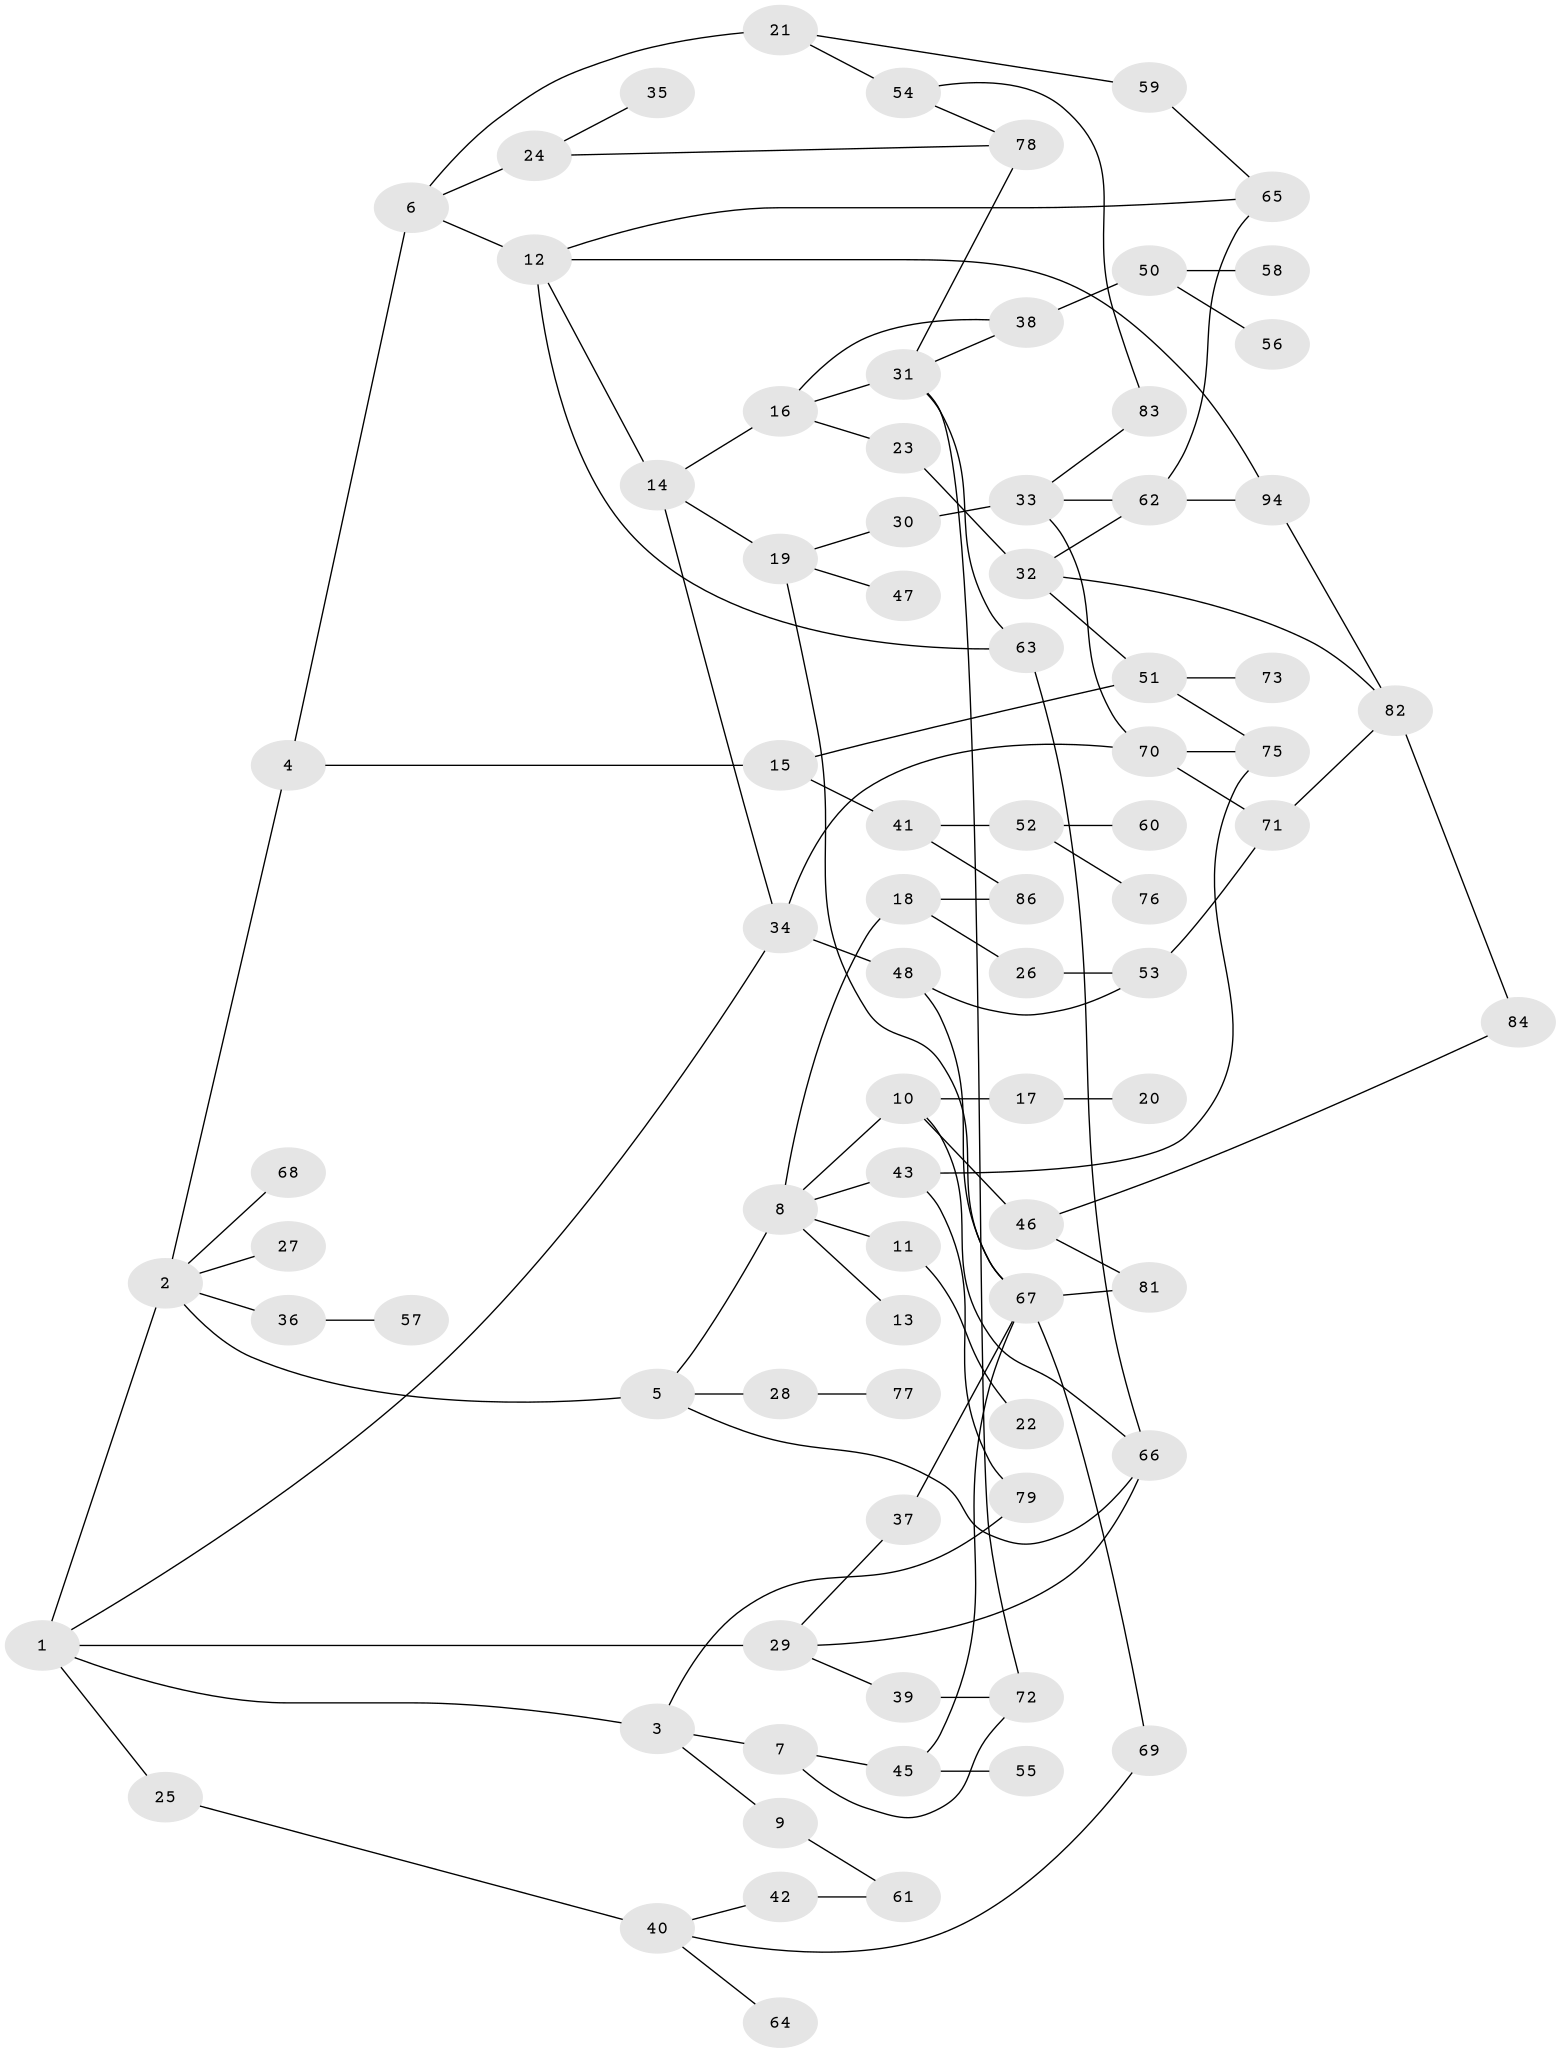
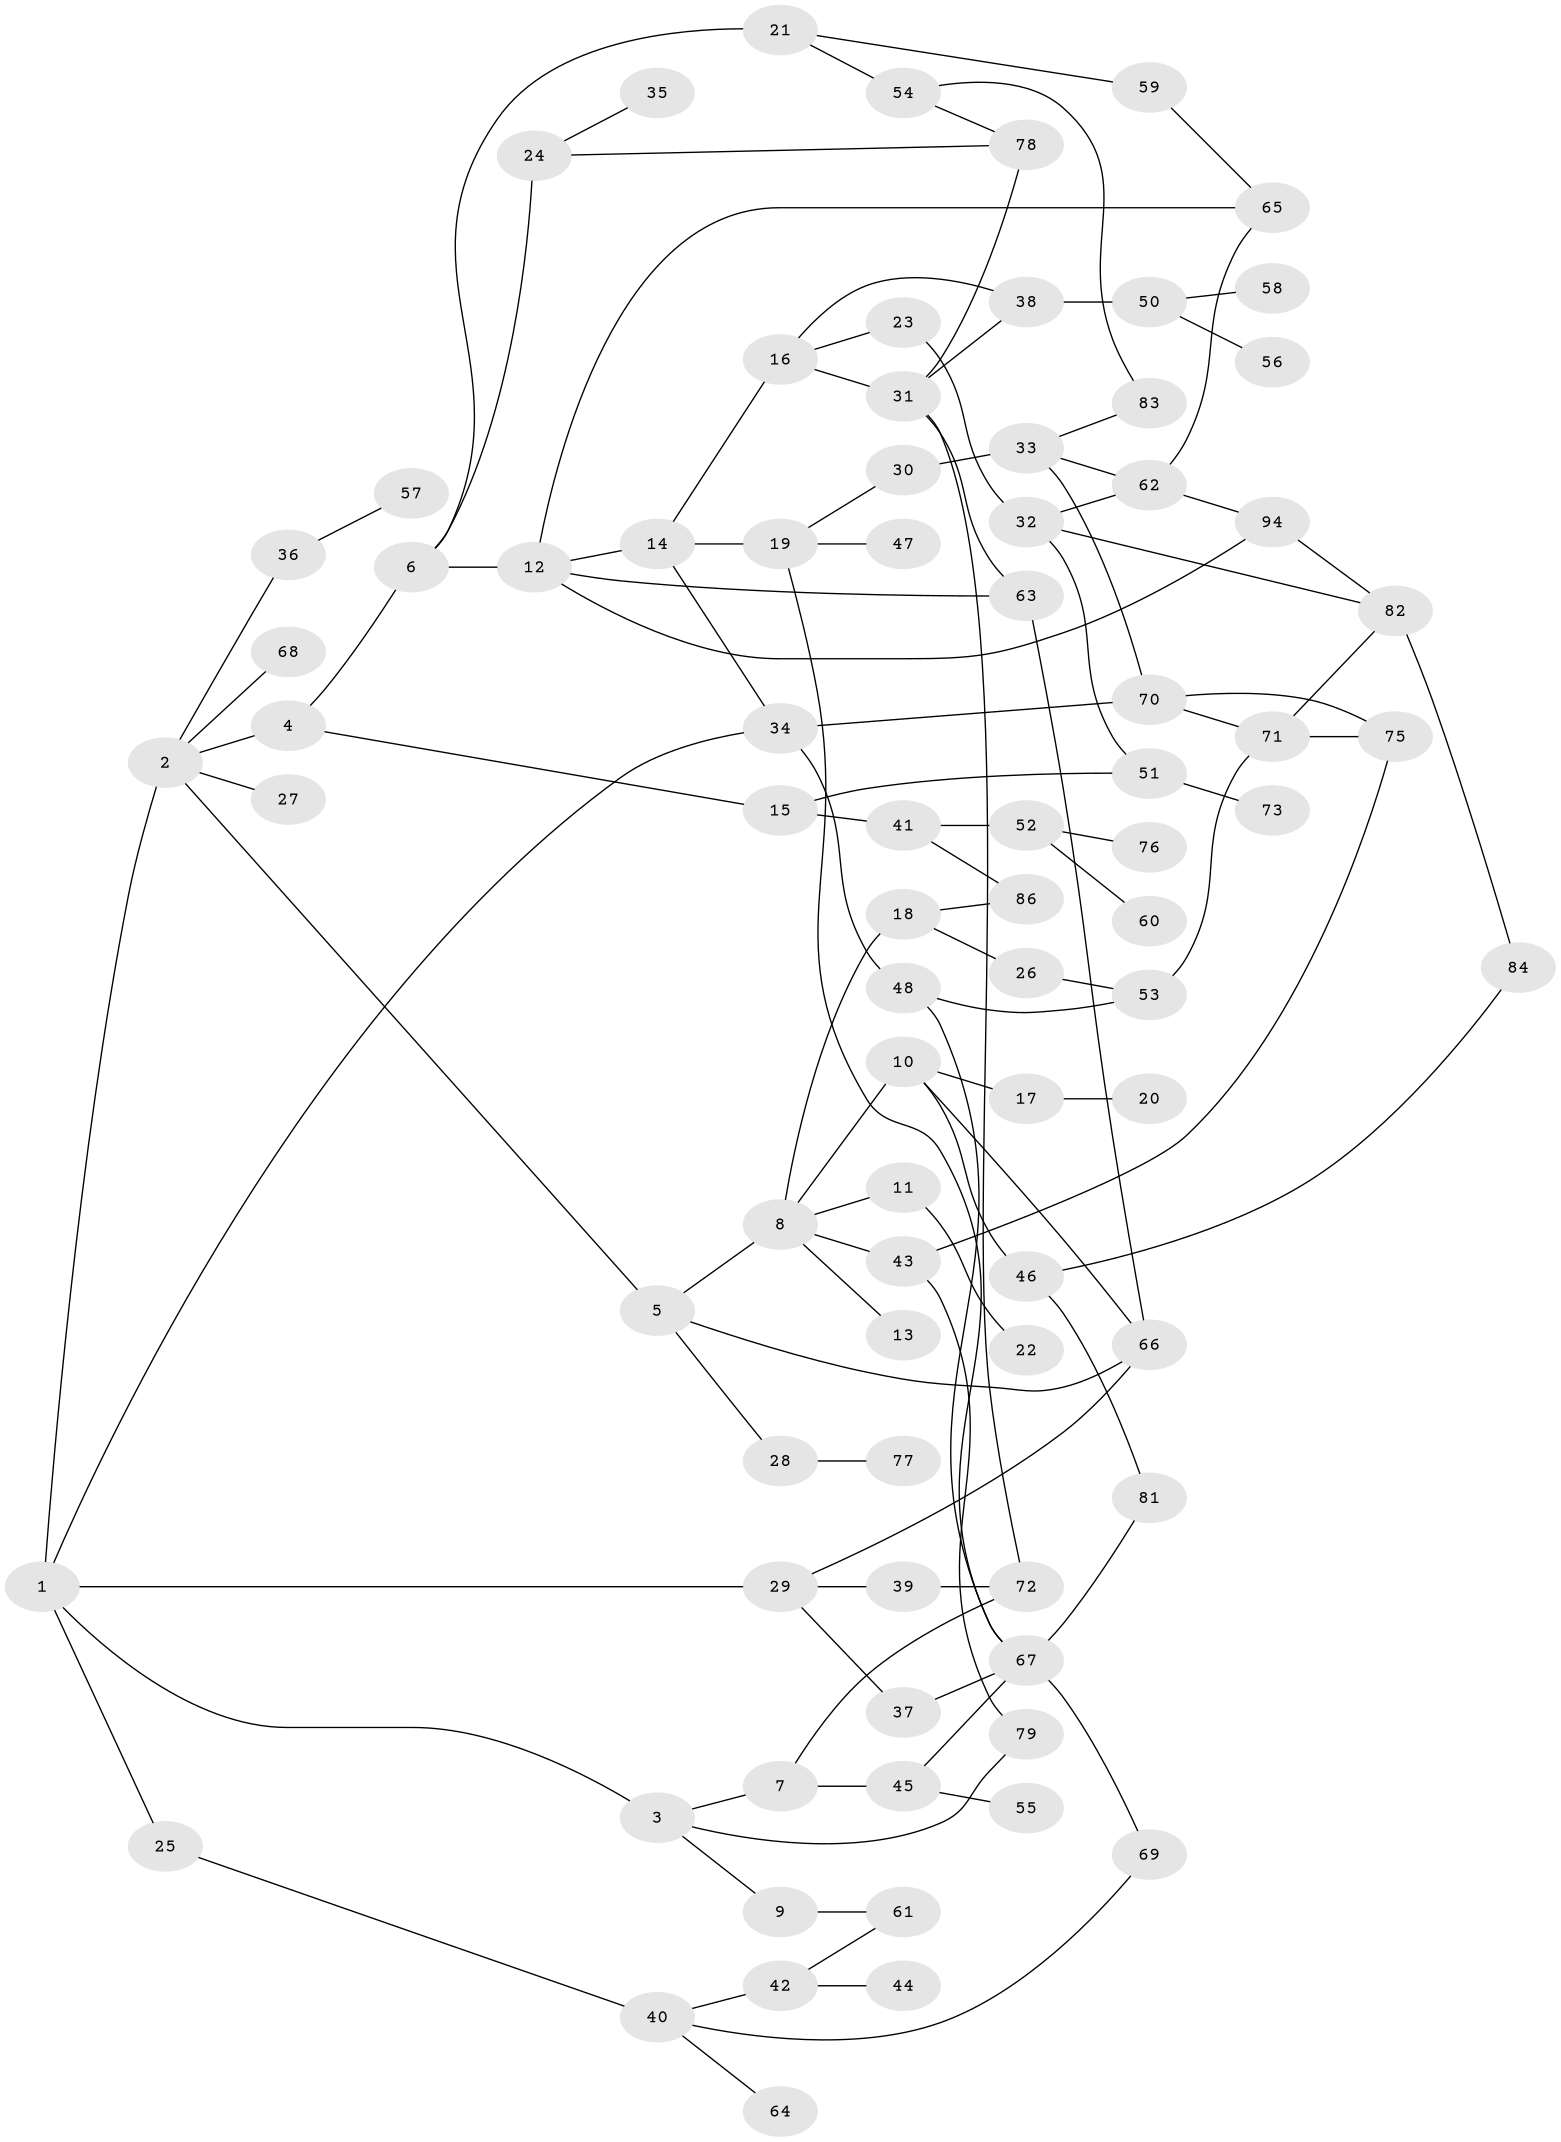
(1211, 715) -> (1334, 737)
none -> (903, 1986)
